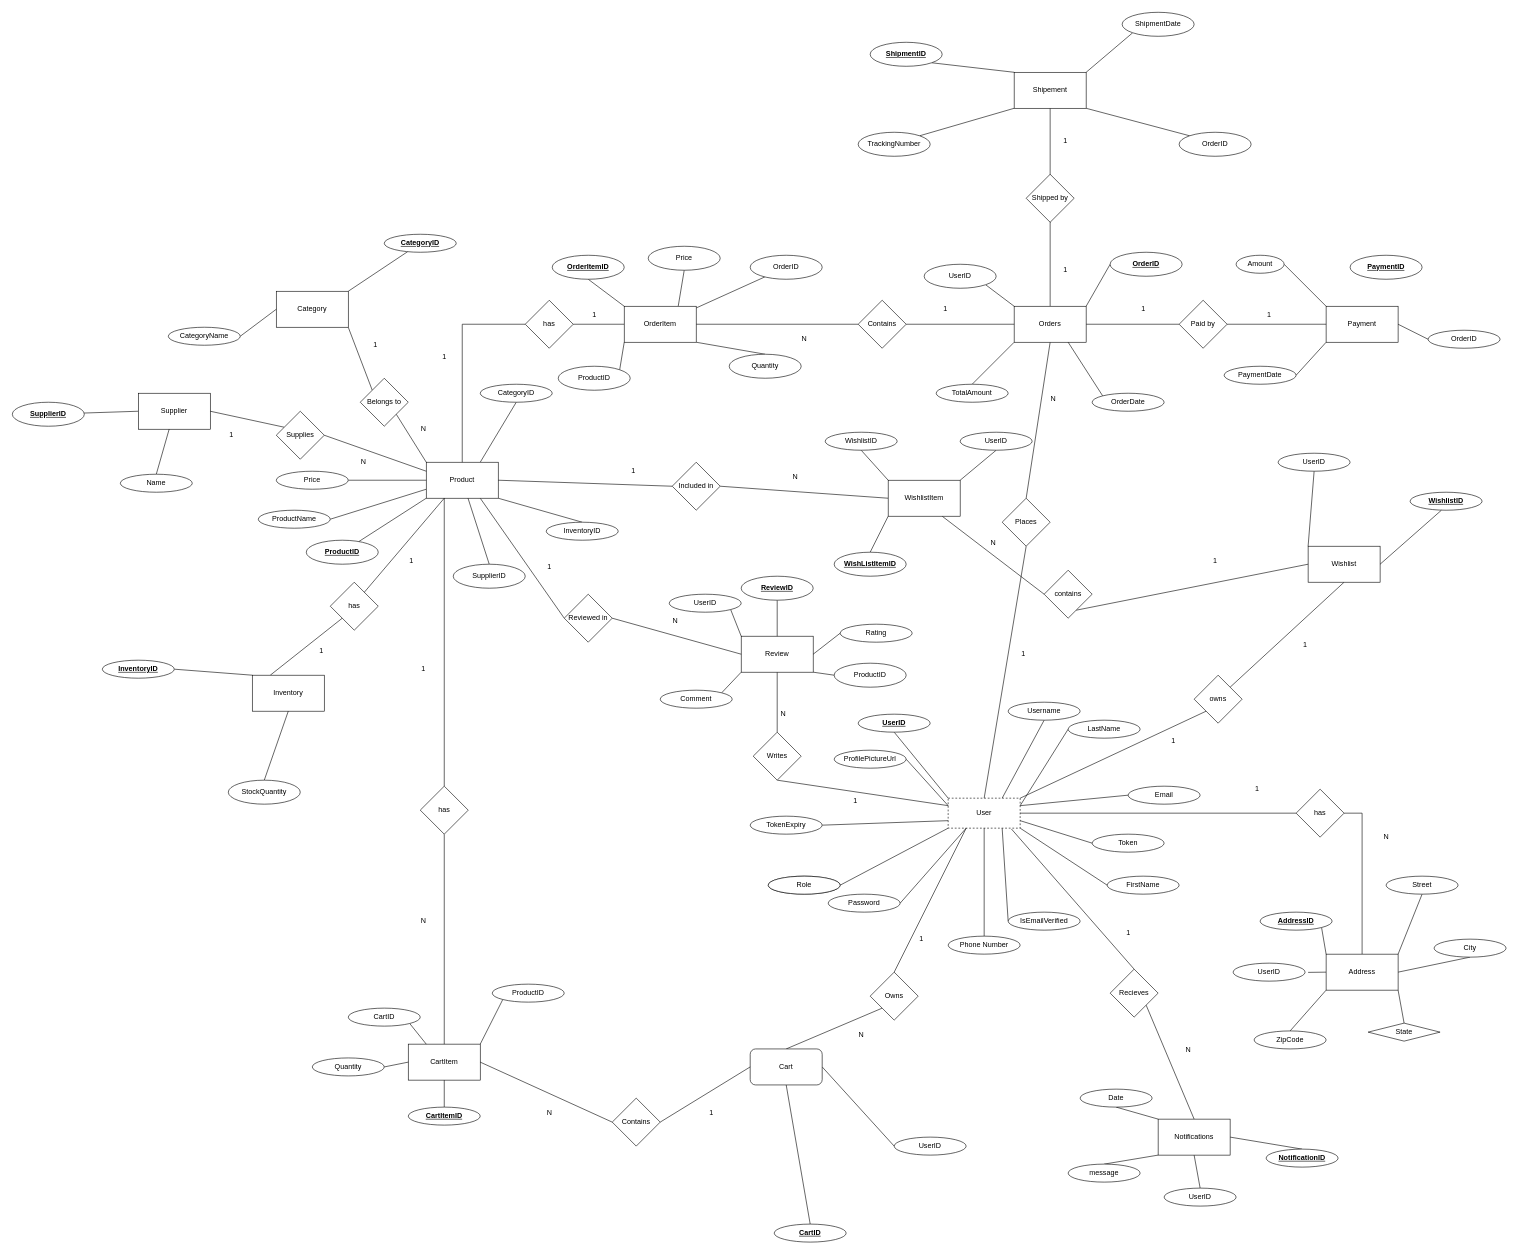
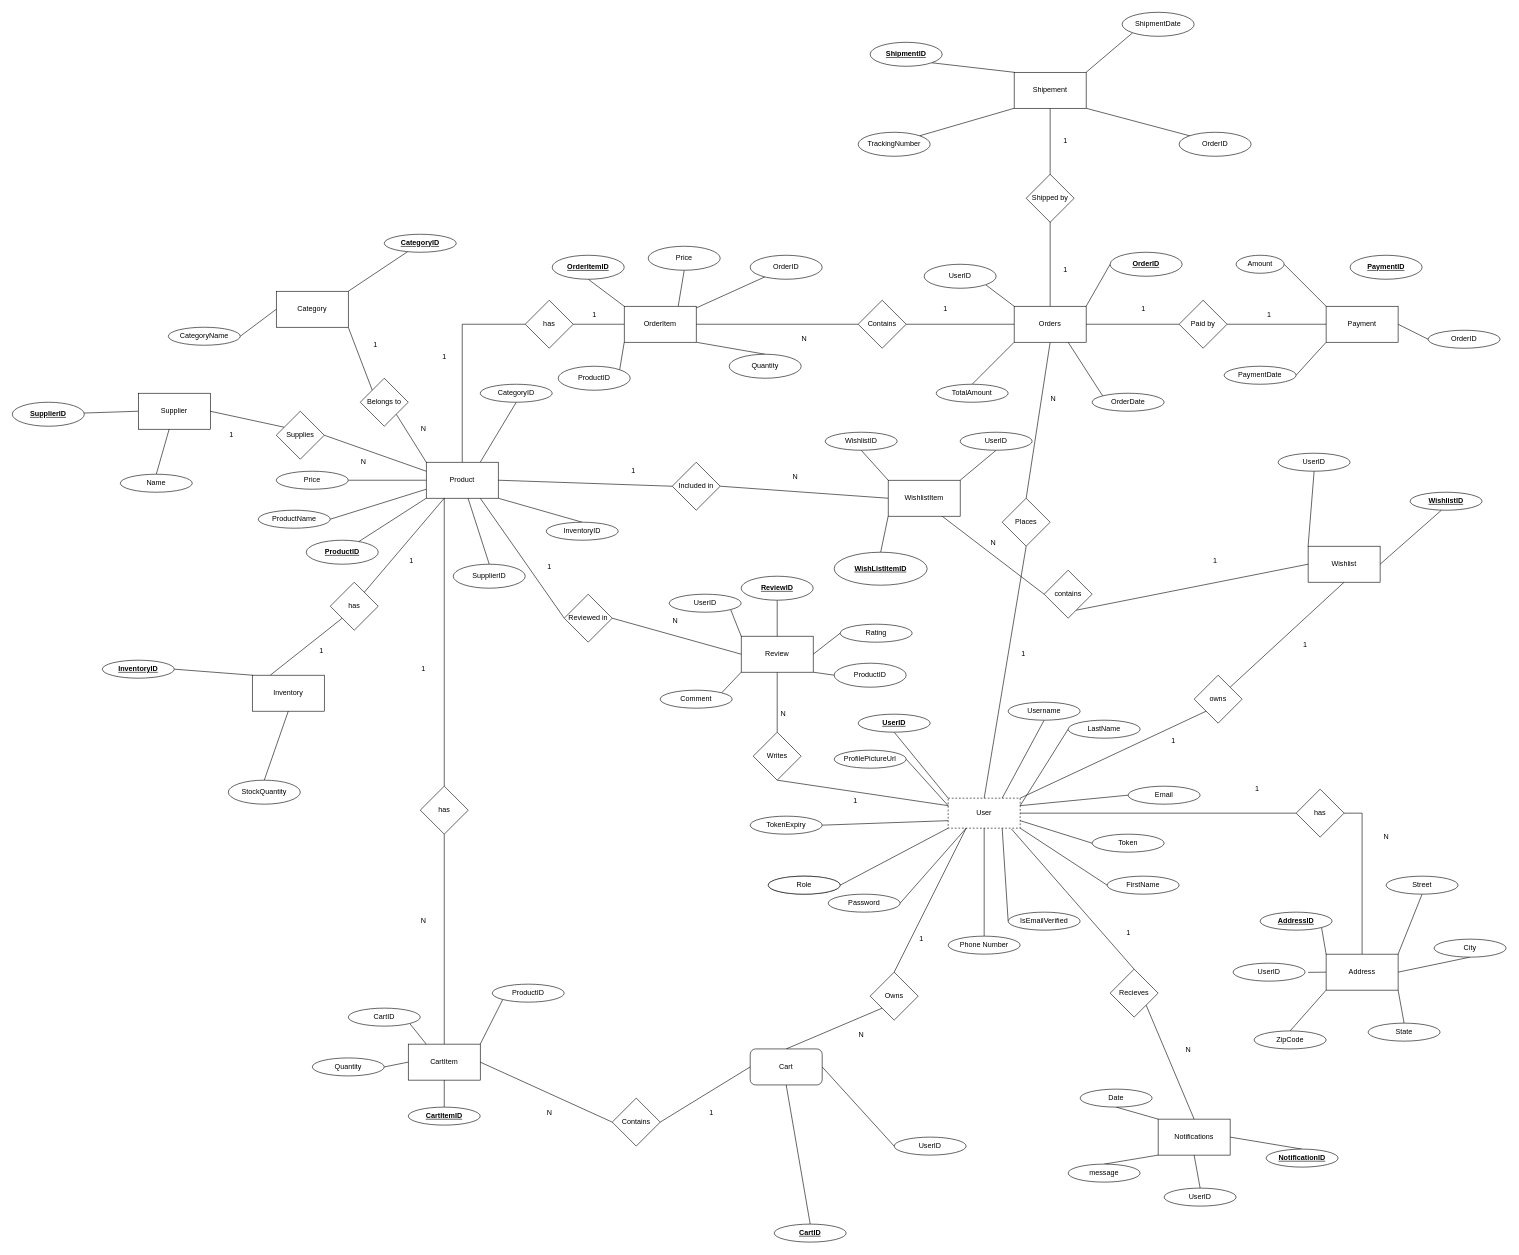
(870, 564) -> (881, 569)
(1404, 1032) -> (1404, 1032)
